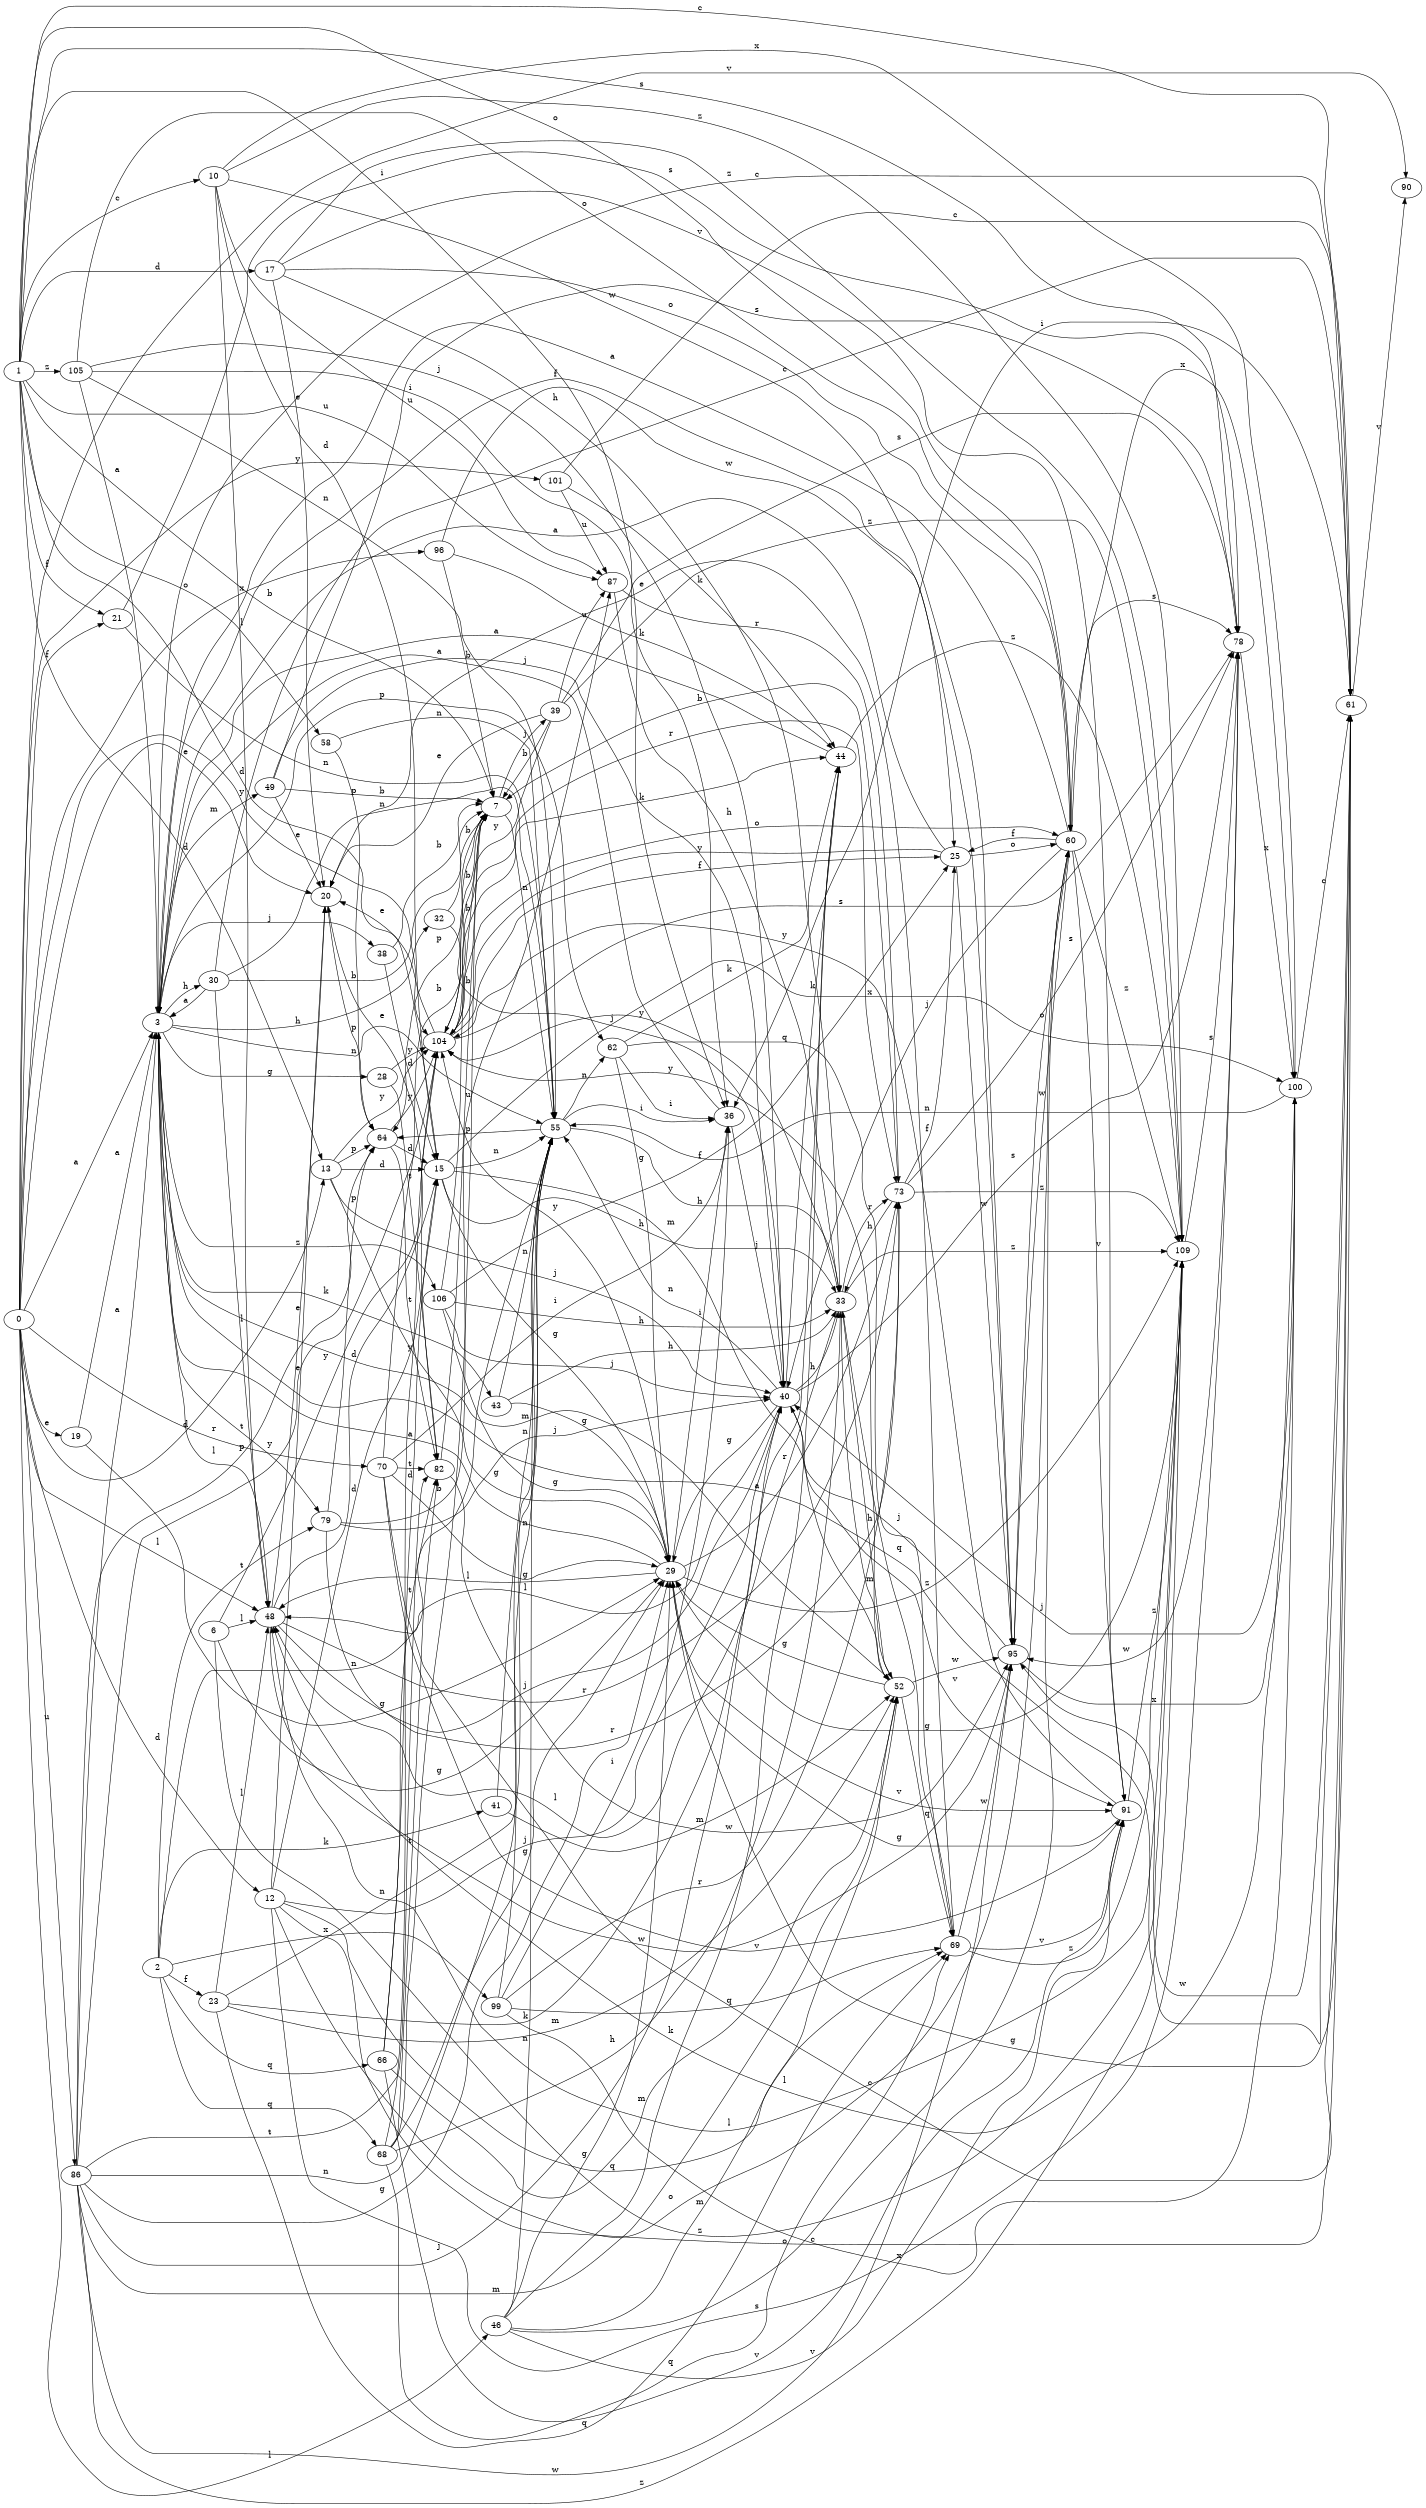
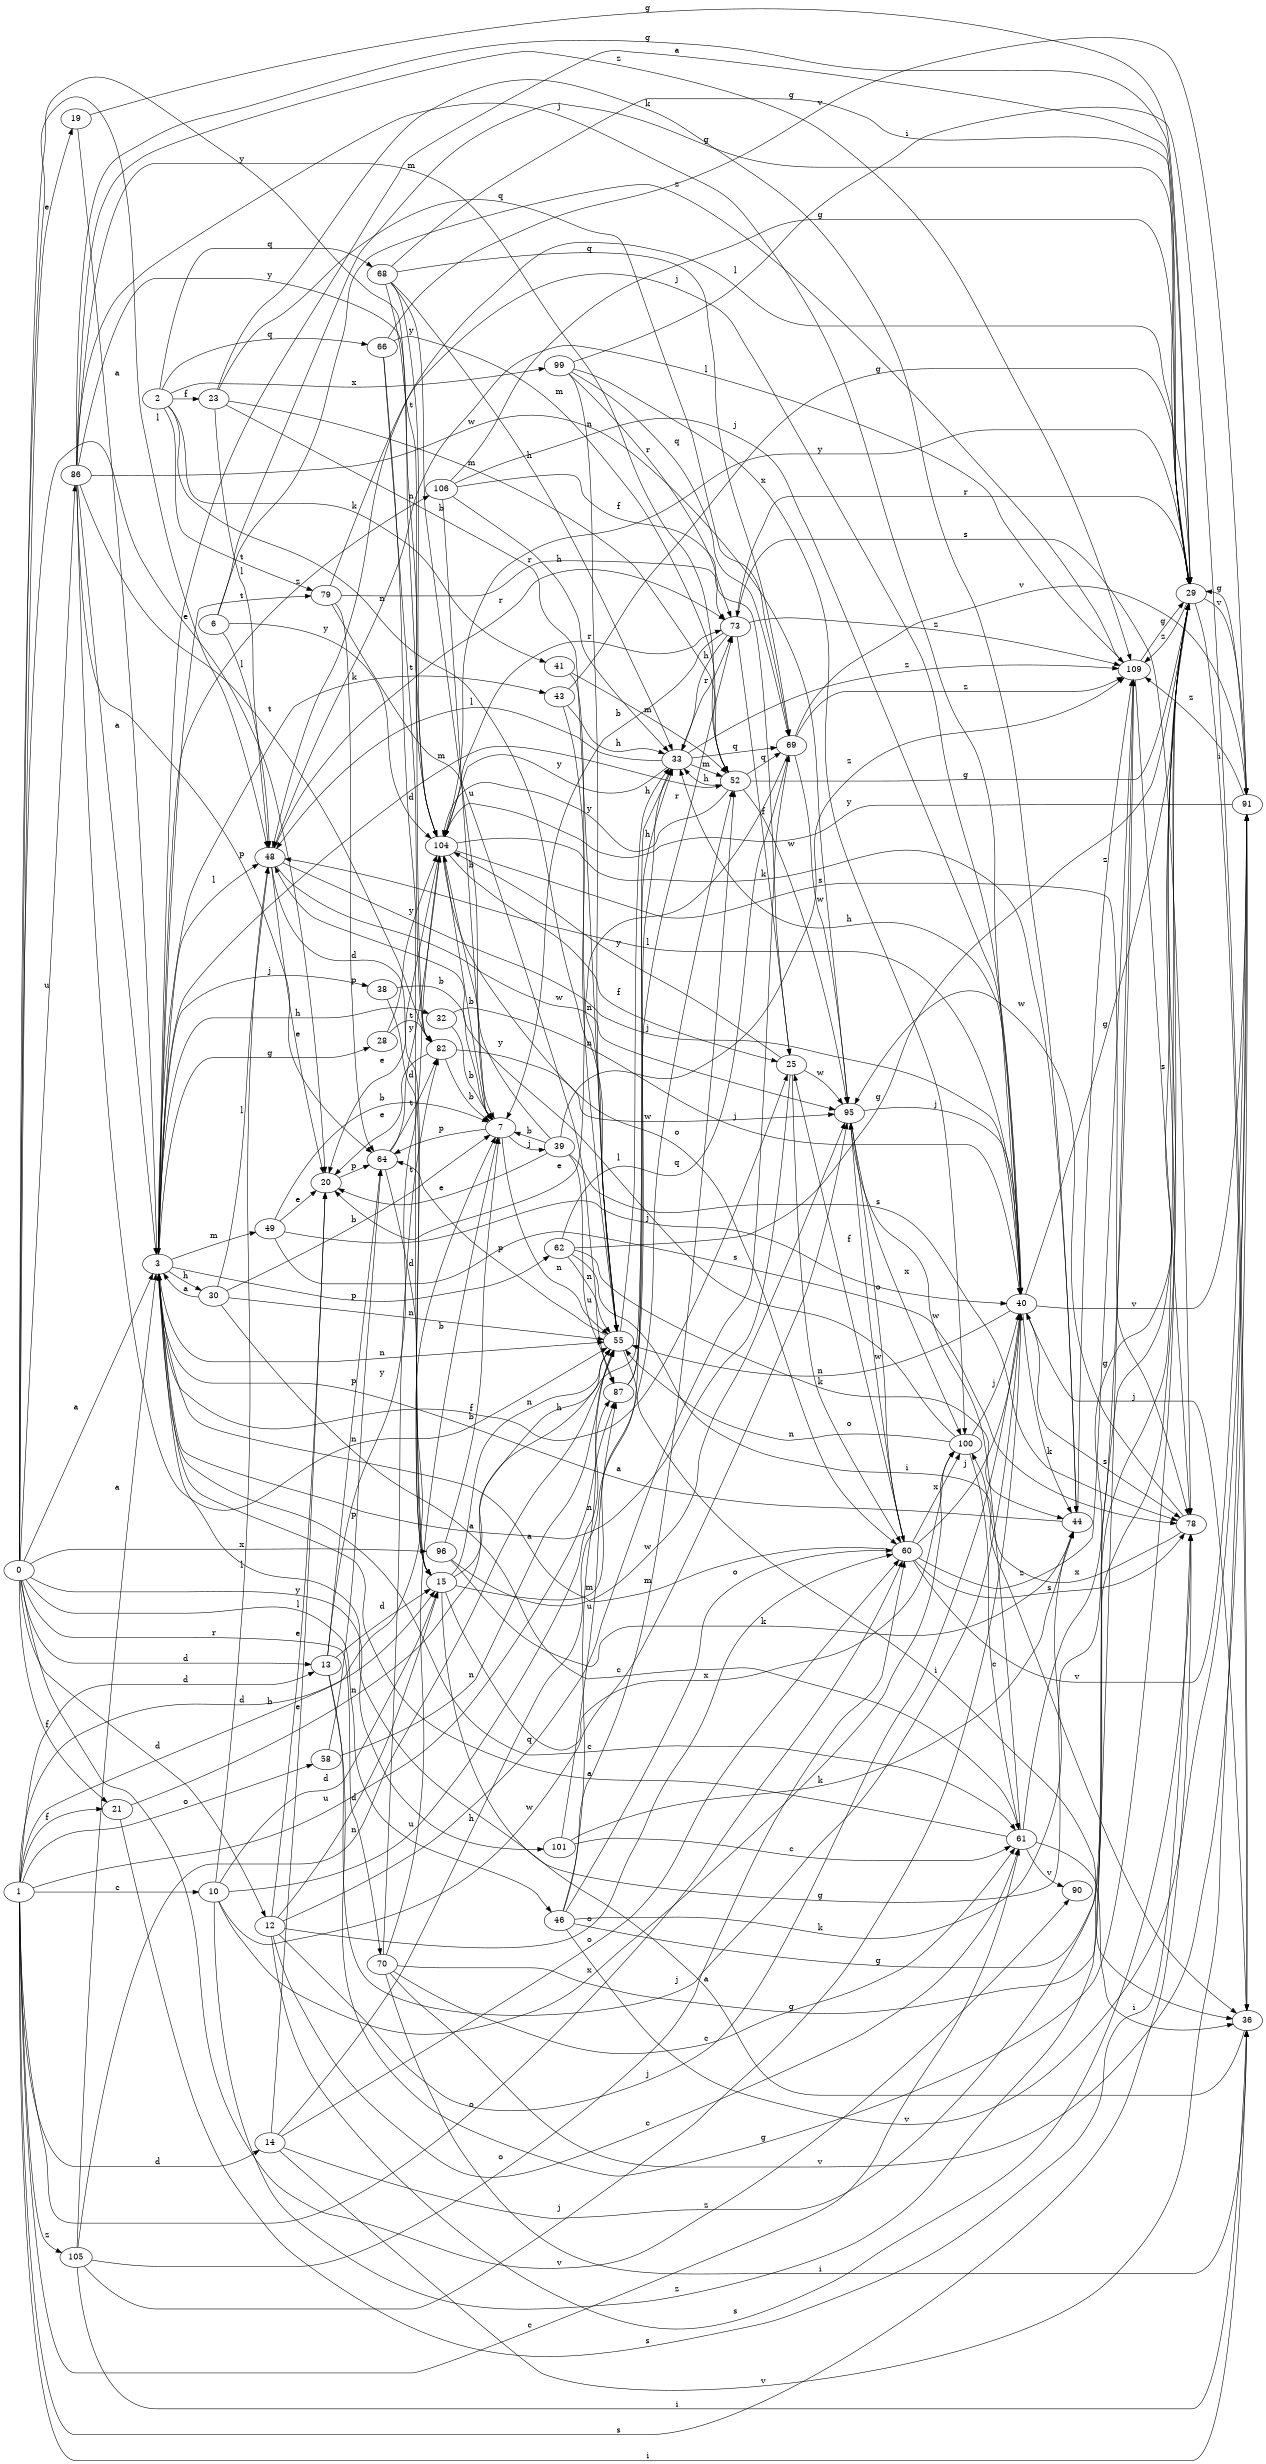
(270, 270) -> (270, 2143)
(580, 1090) -> (591, 1290)
